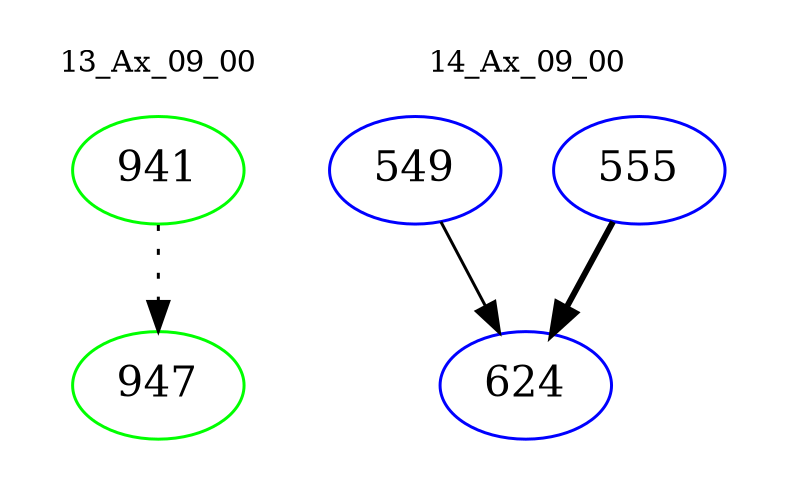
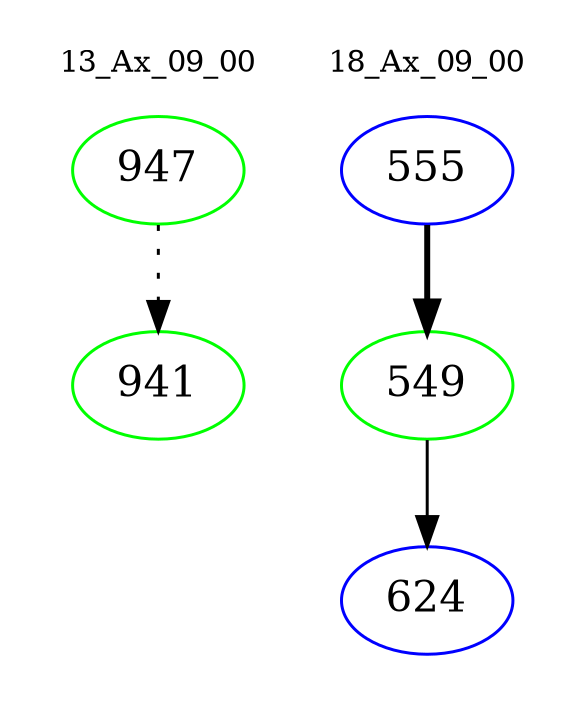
(527, 64) -> (427, 64)
(415, 170) -> (427, 385)
(158, 263) -> (158, 263)
(590, 264) -> (427, 263)
